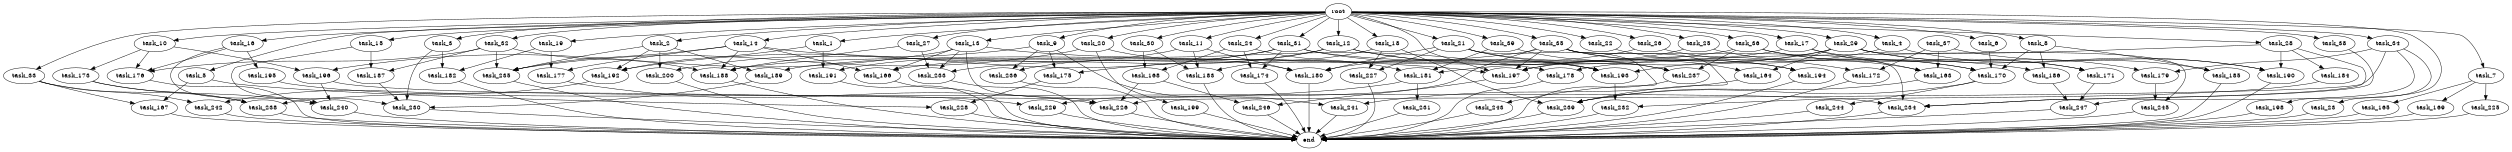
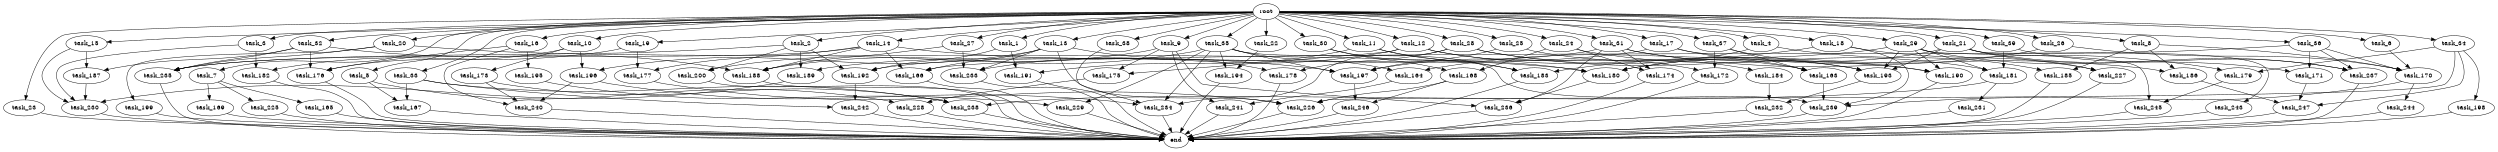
(1418, 41) -> (1487, 20)
(1309, 106) -> (1556, 91)
